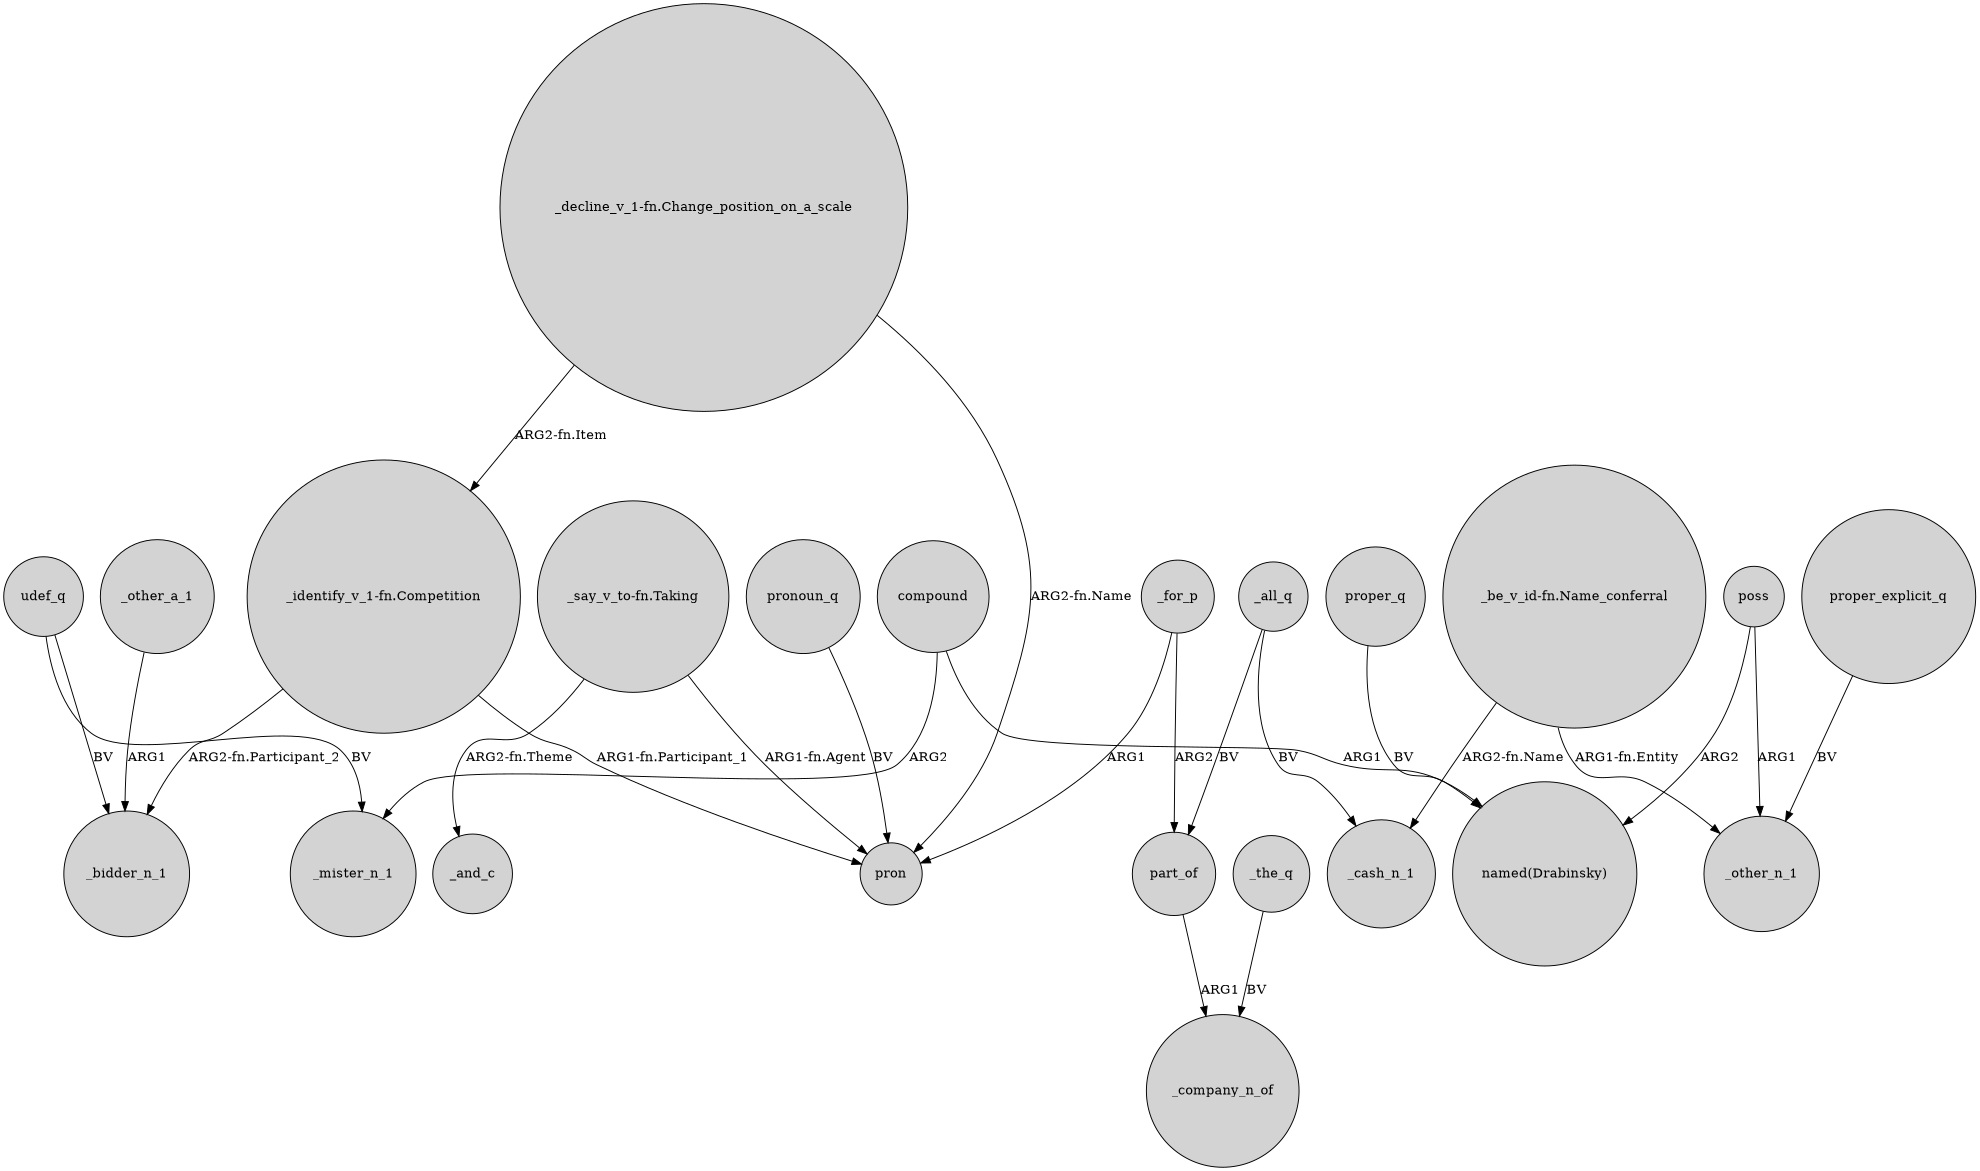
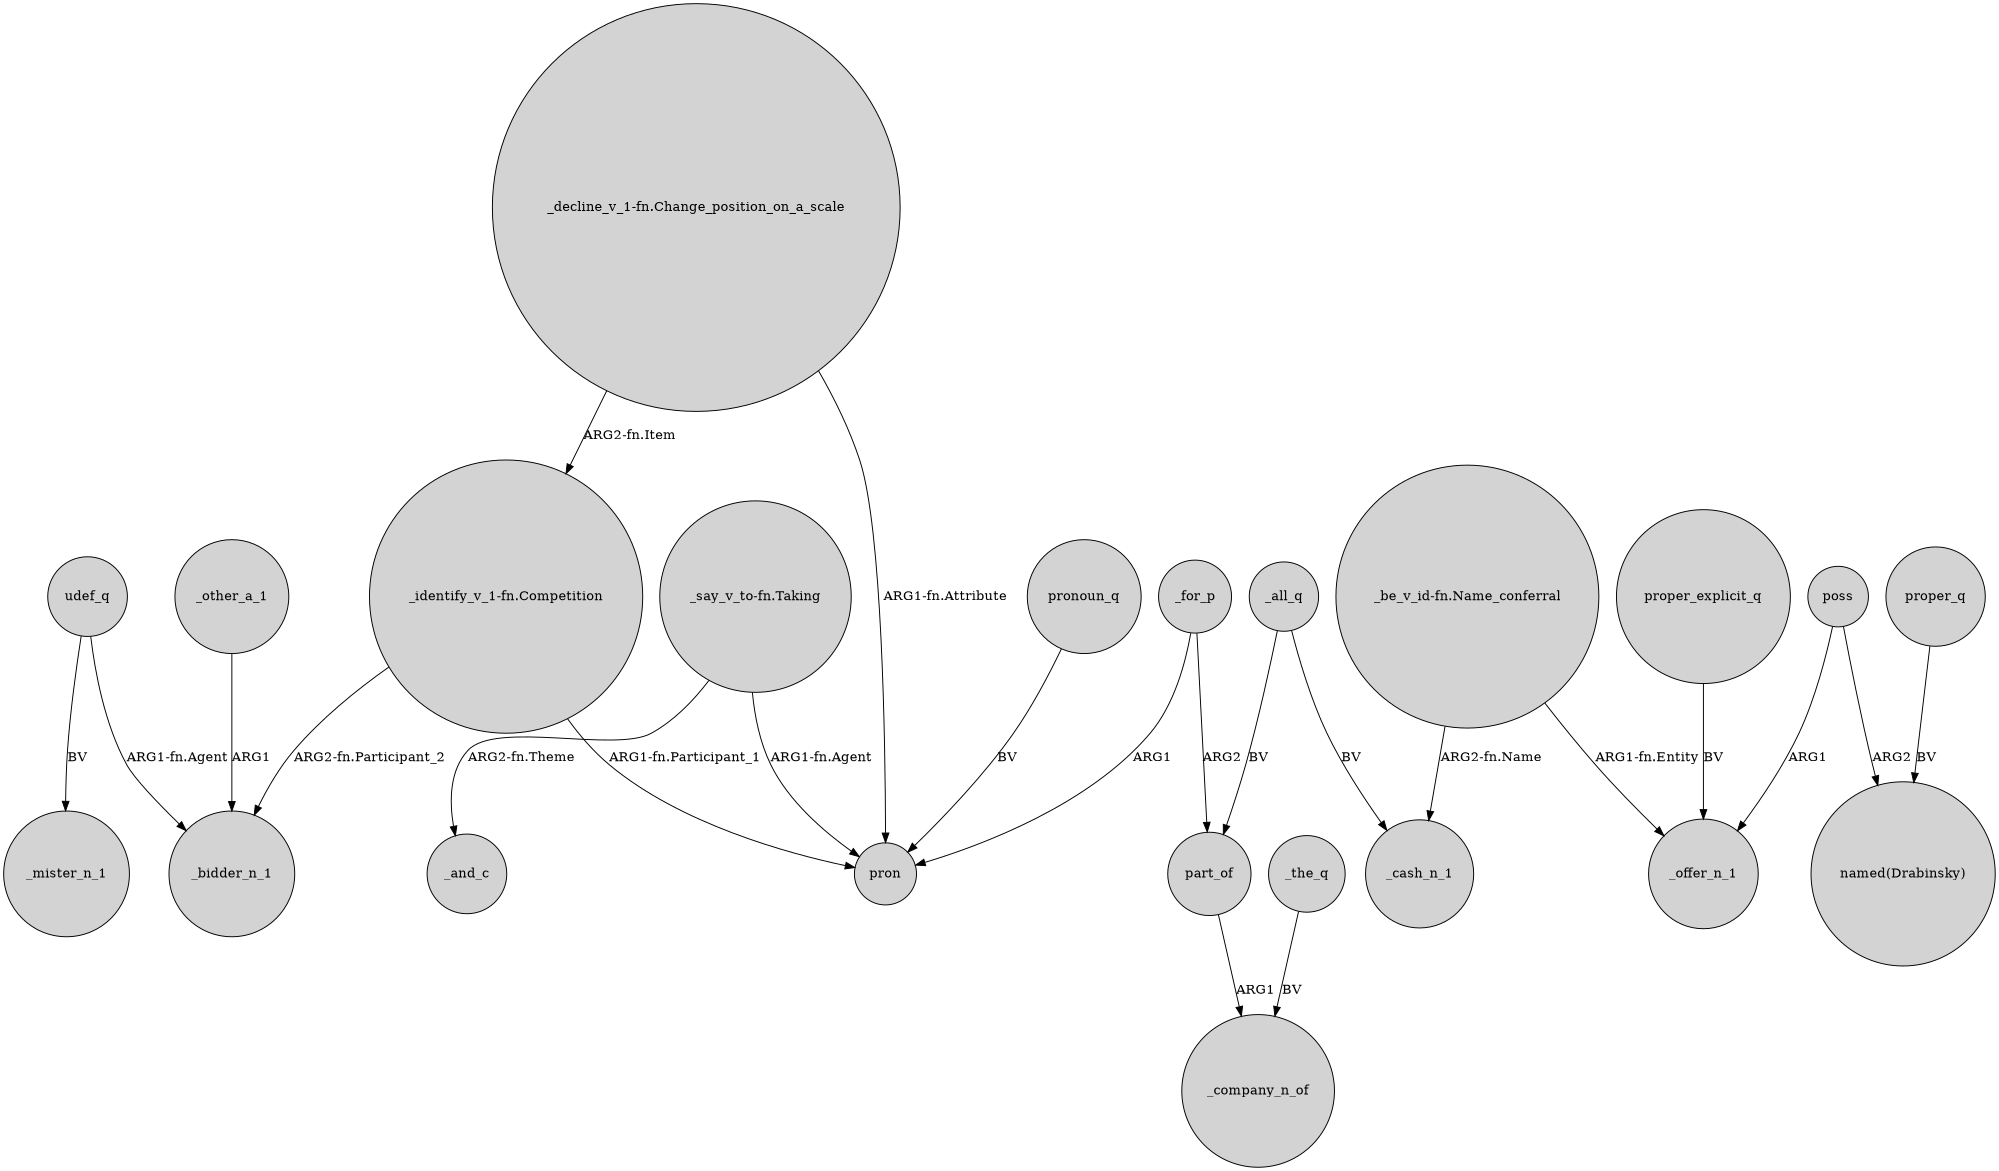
(933, 597) -> none
(1081, 597) -> (946, 597)
(103, 758) -> (177, 758)
(1762, 874) -> (1703, 874)
